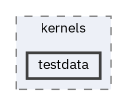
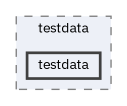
(64, 29) -> (64, 29)
